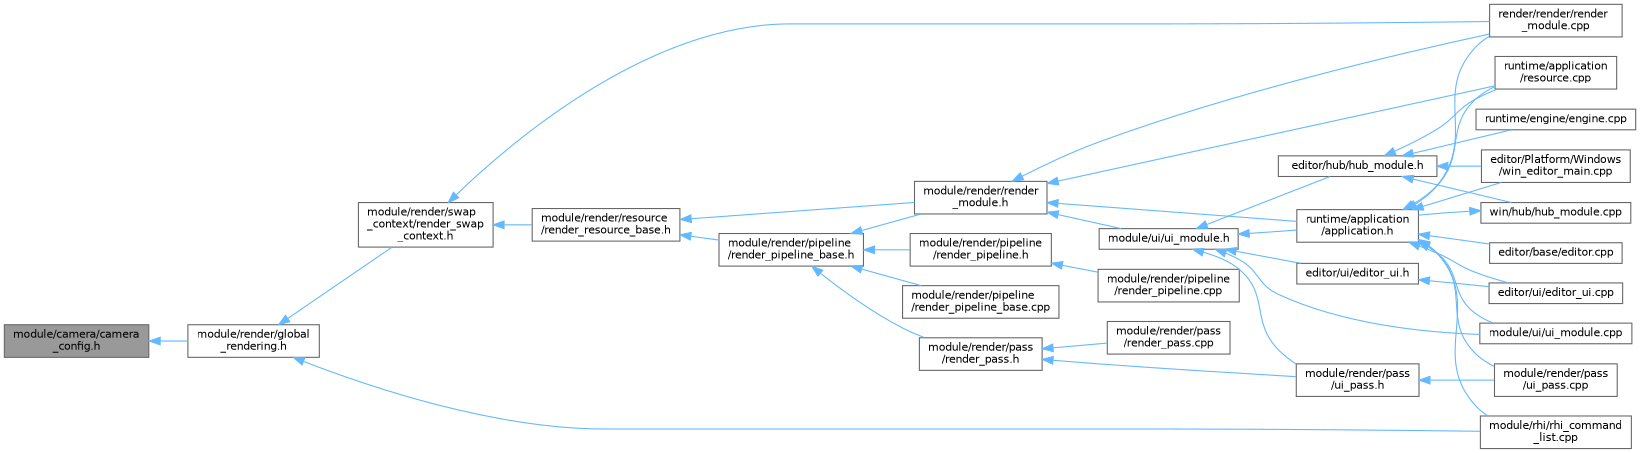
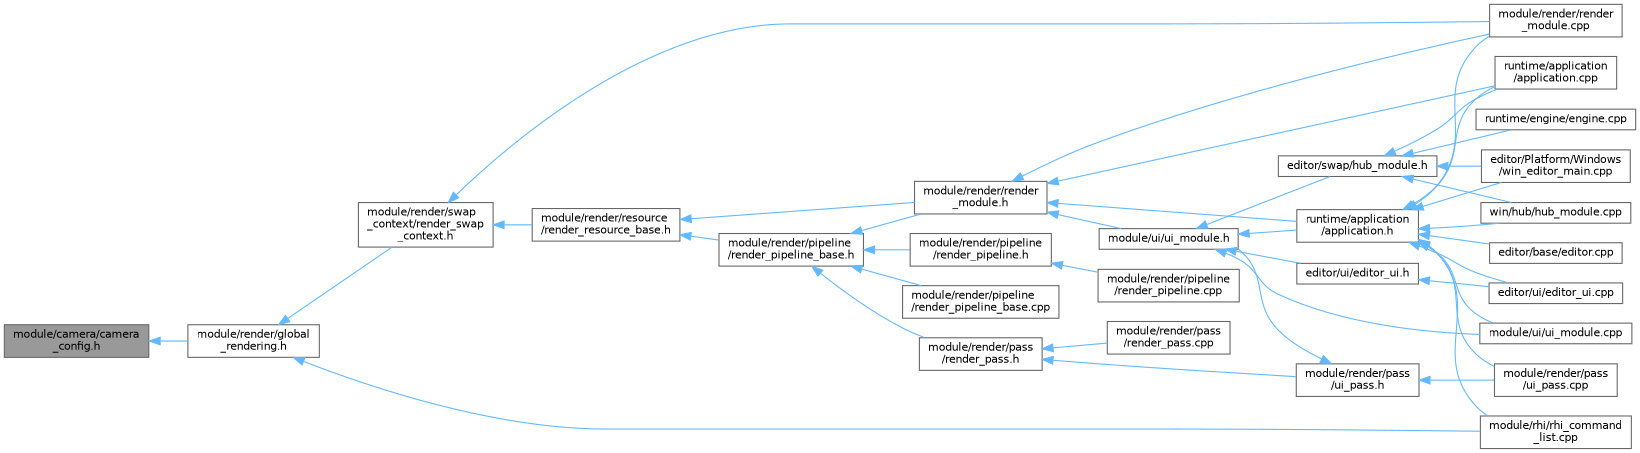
(1556, 21) -> (1556, 21)
(1556, 73) -> (1556, 73)
(1358, 166) -> (1358, 166)
(1444, 213) -> (1465, 226)
(1258, 300) -> (1267, 314)
